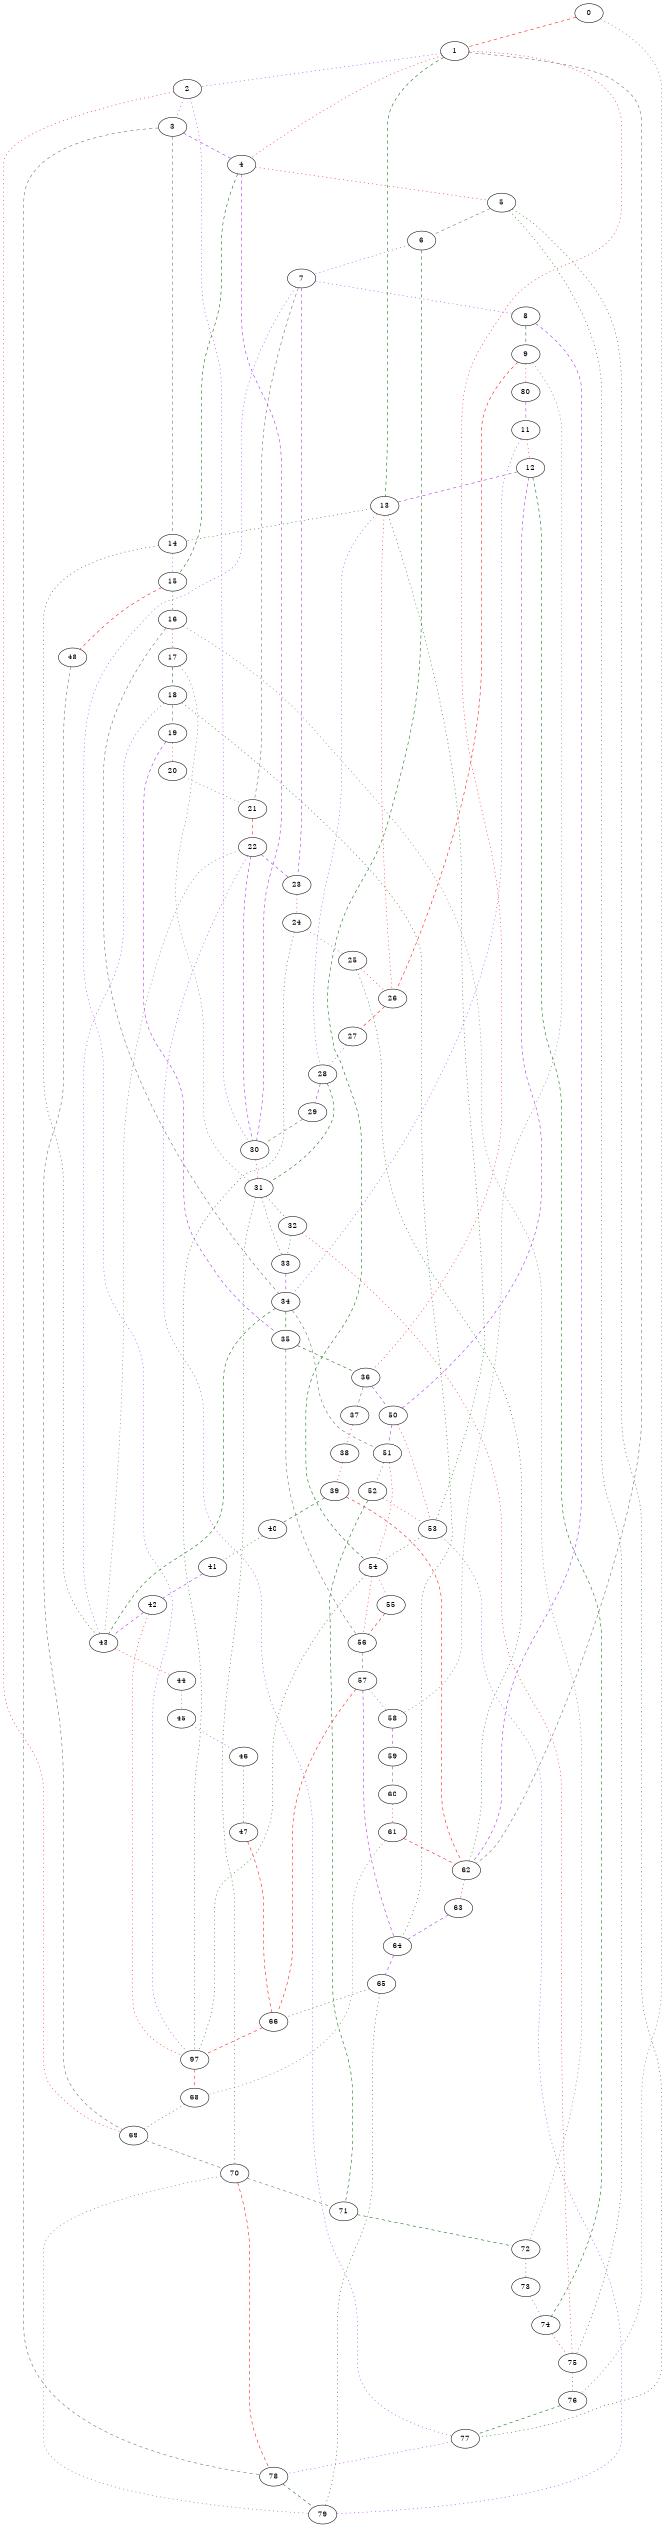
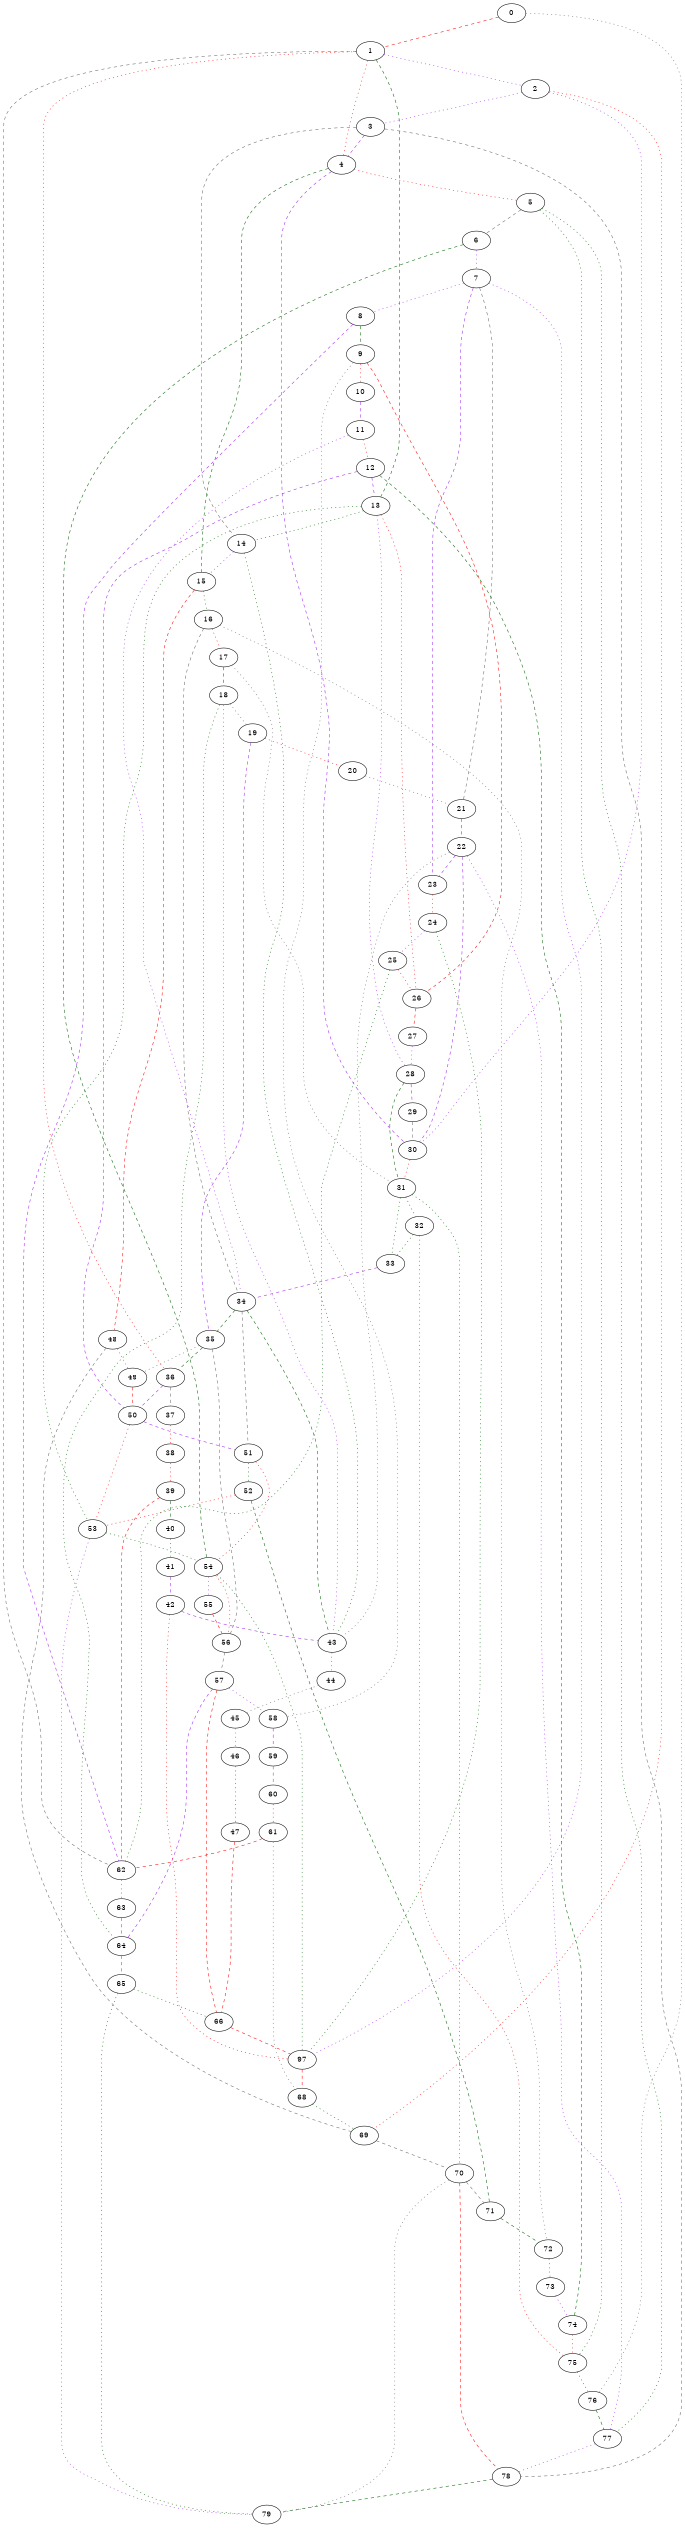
(526, 392) -> (361, 392)
(173, 714) -> (238, 714)
none -> (133, 1378)
